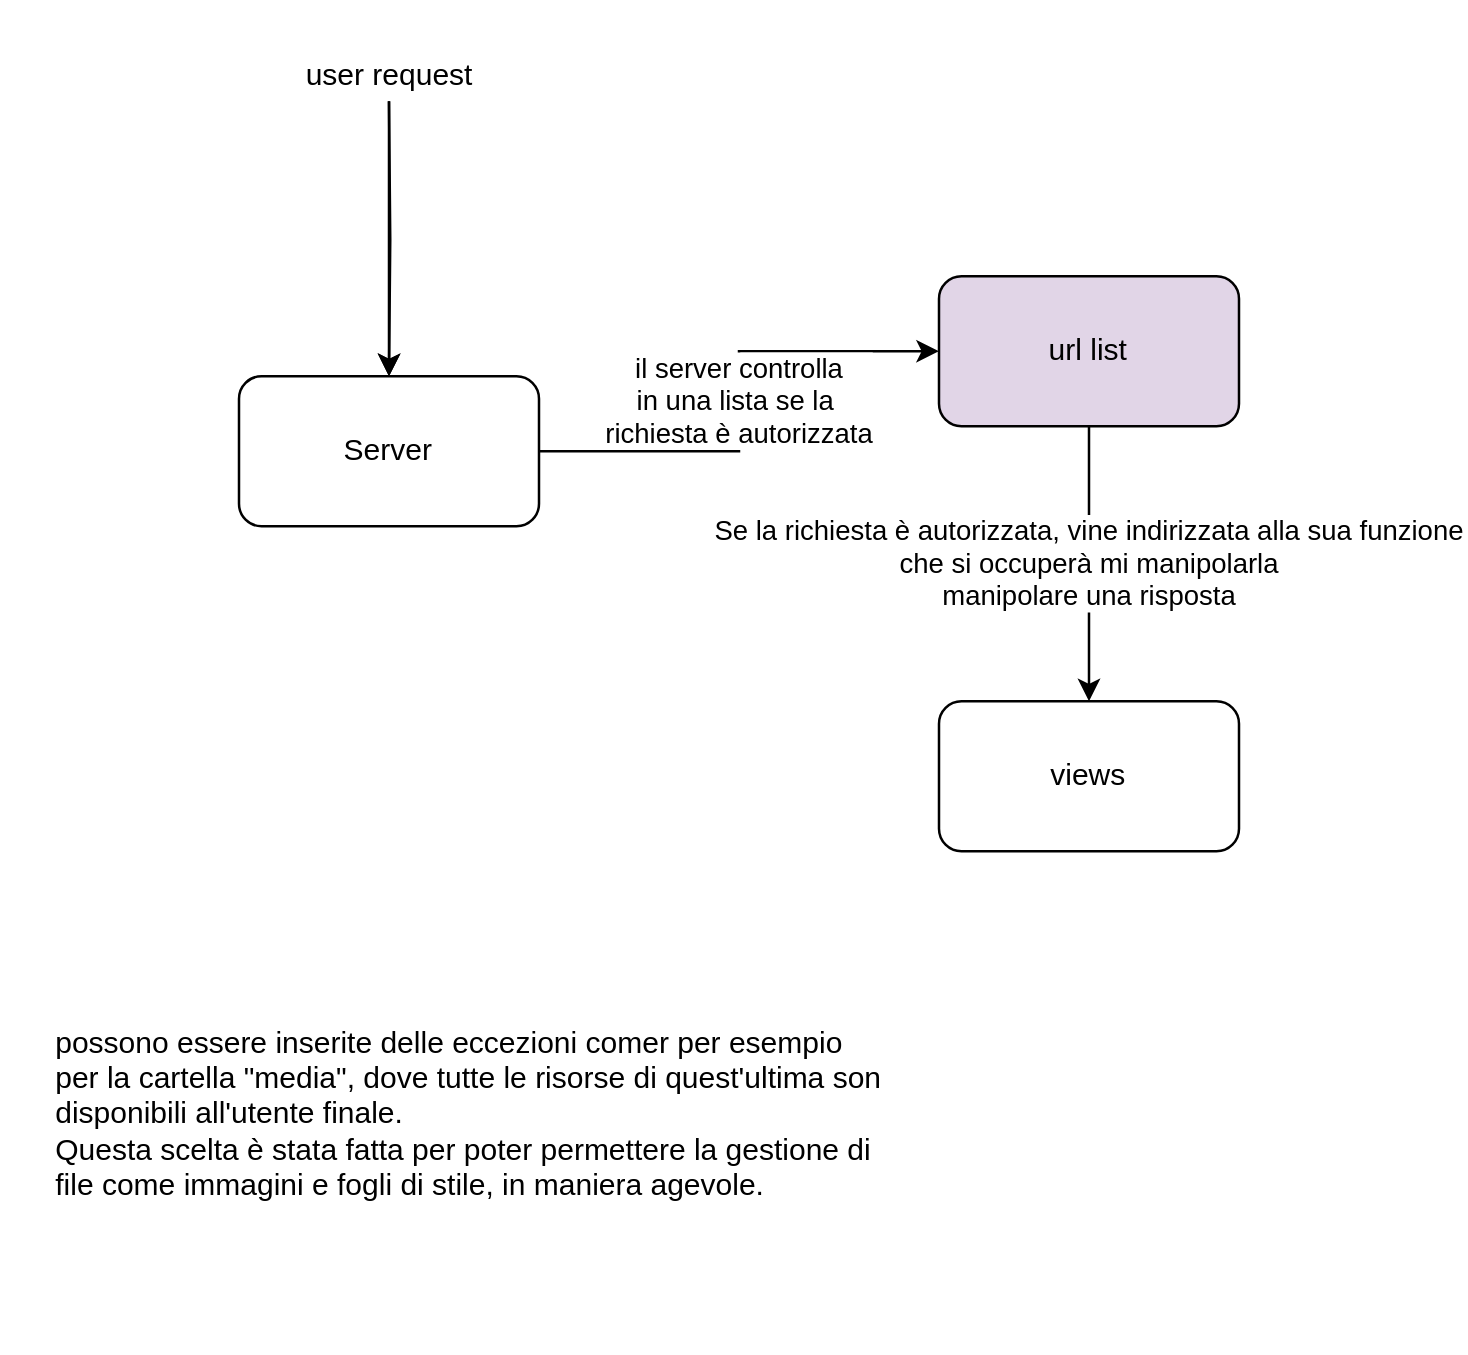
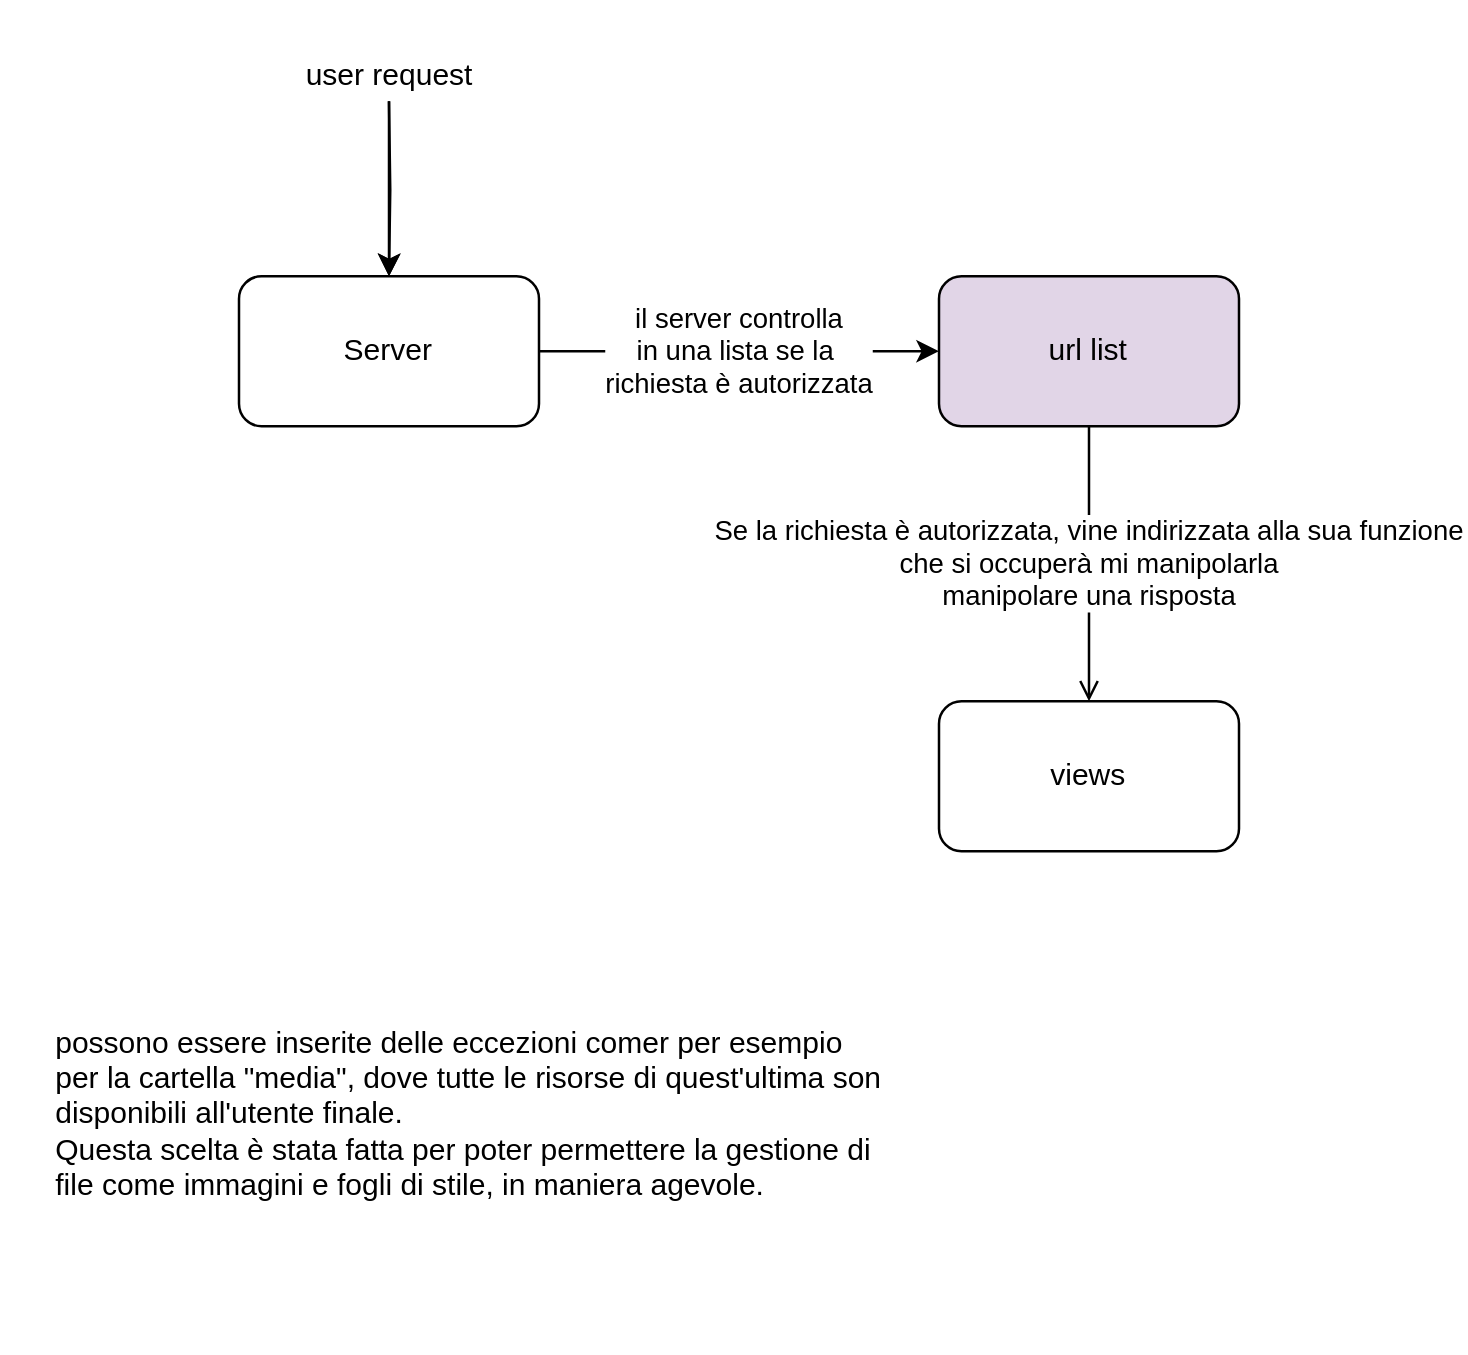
(389, 451) -> (389, 351)
(1089, 683) -> (1089, 687)
